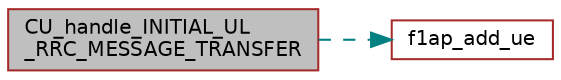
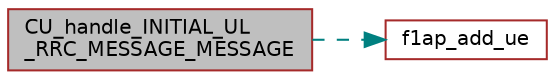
(163, 40) -> (160, 40)
